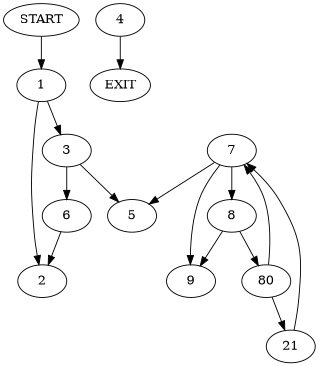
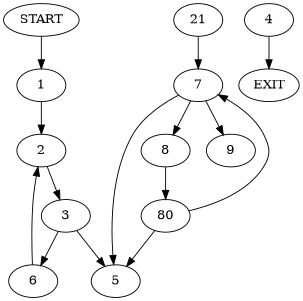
(52, 114) -> (52, 179)
(214, 245) -> none
(277, 309) -> (143, 245)
